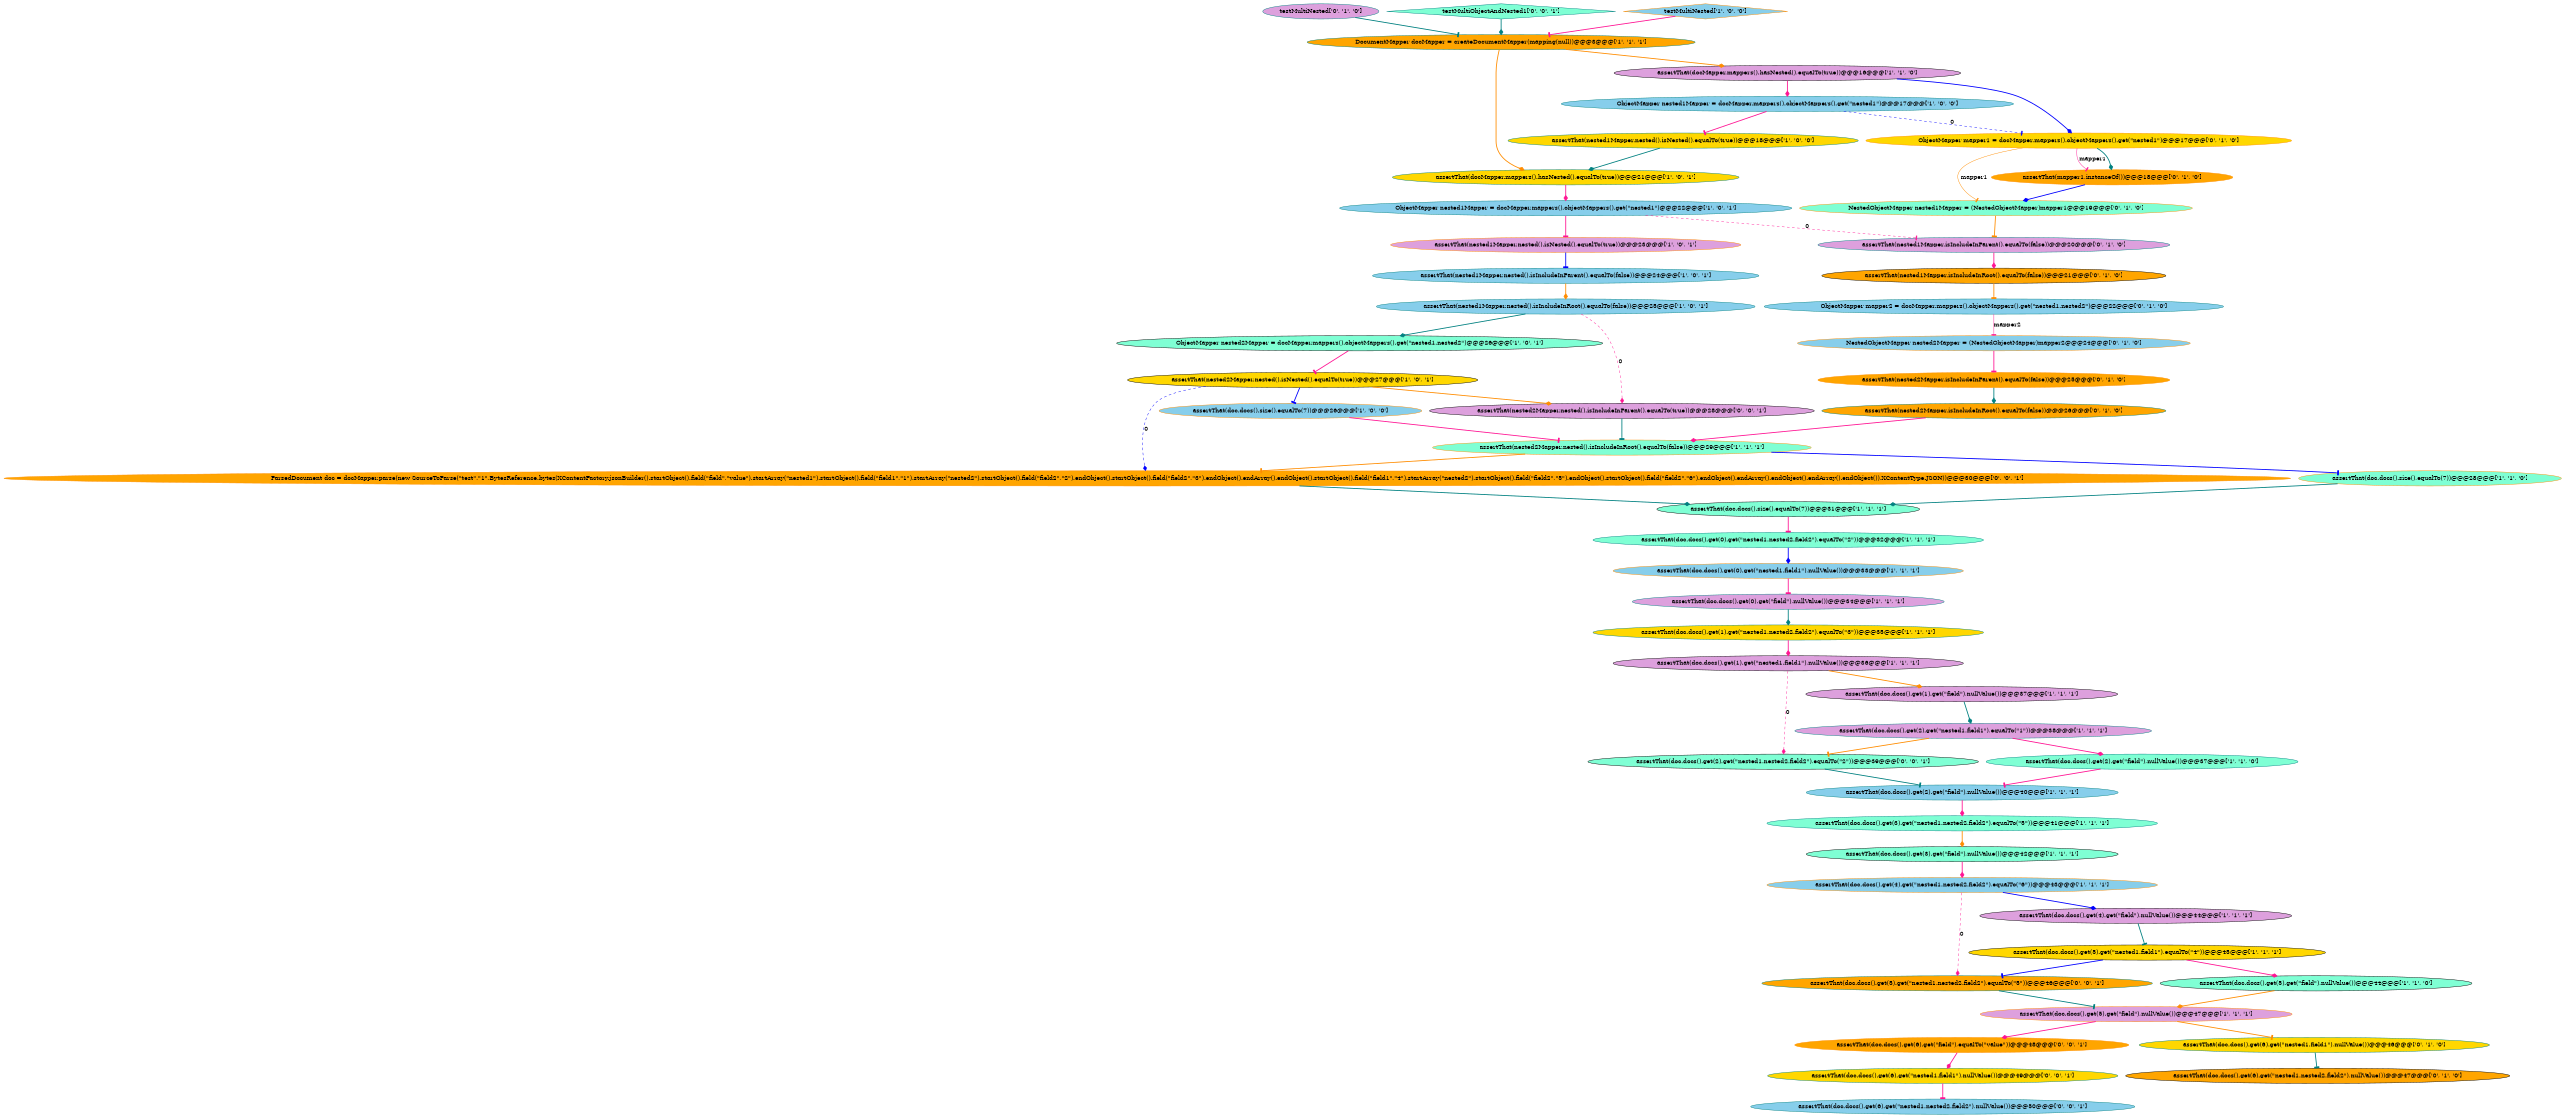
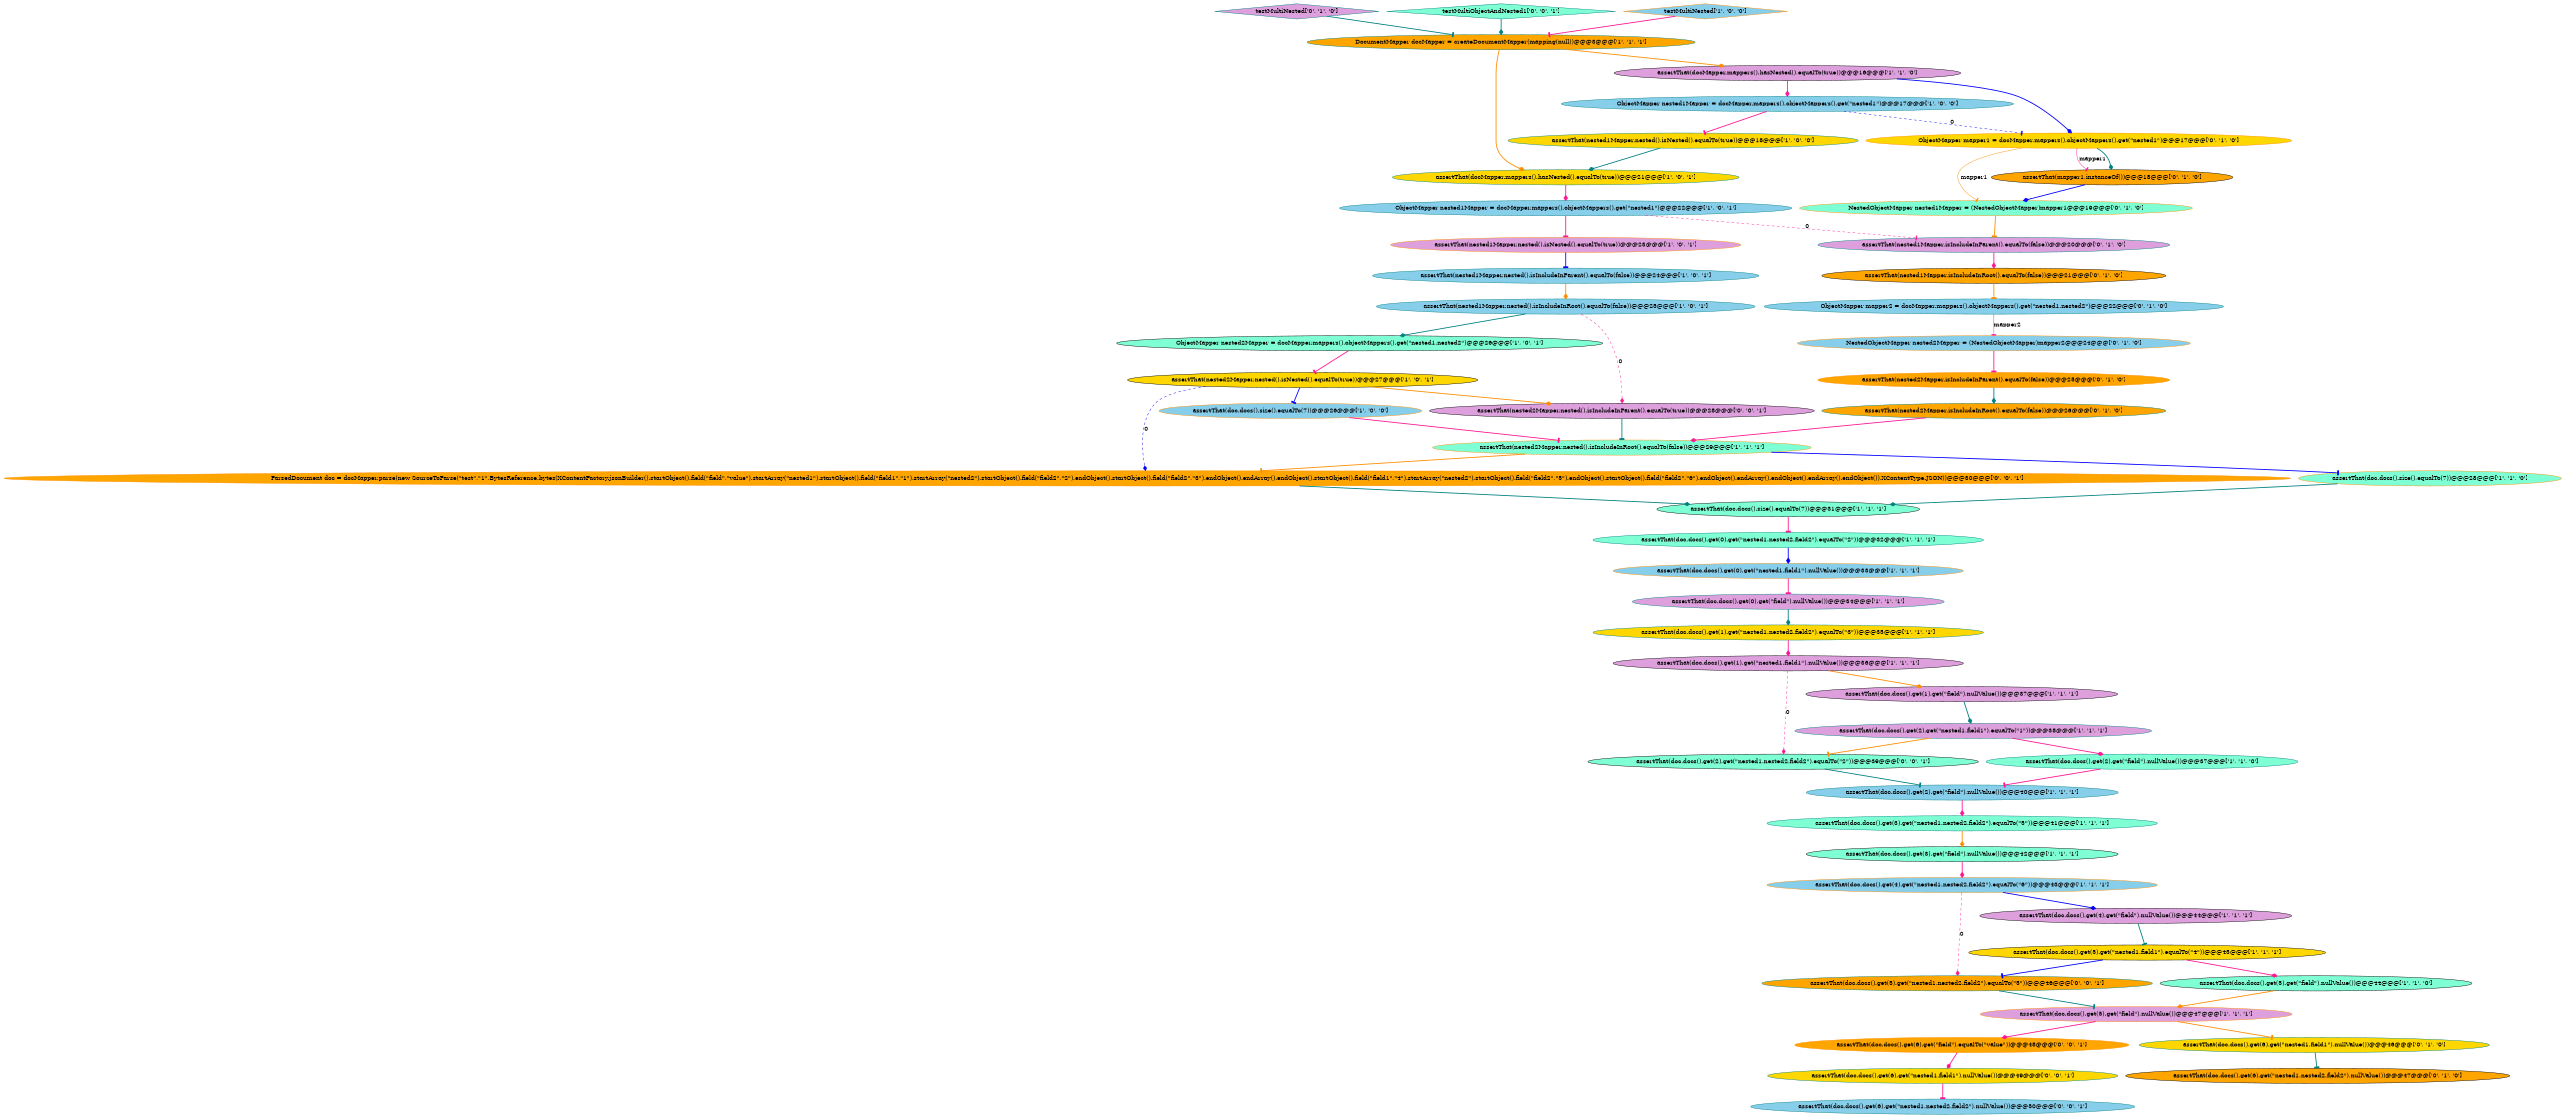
(1321, 11) -> (1297, 11)
(2112, 177) -> (2112, 177)
